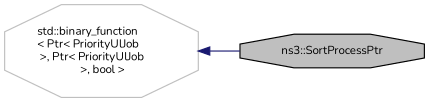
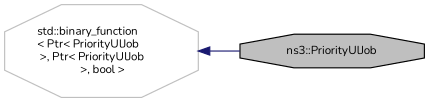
(332, 51) -> (332, 51)
